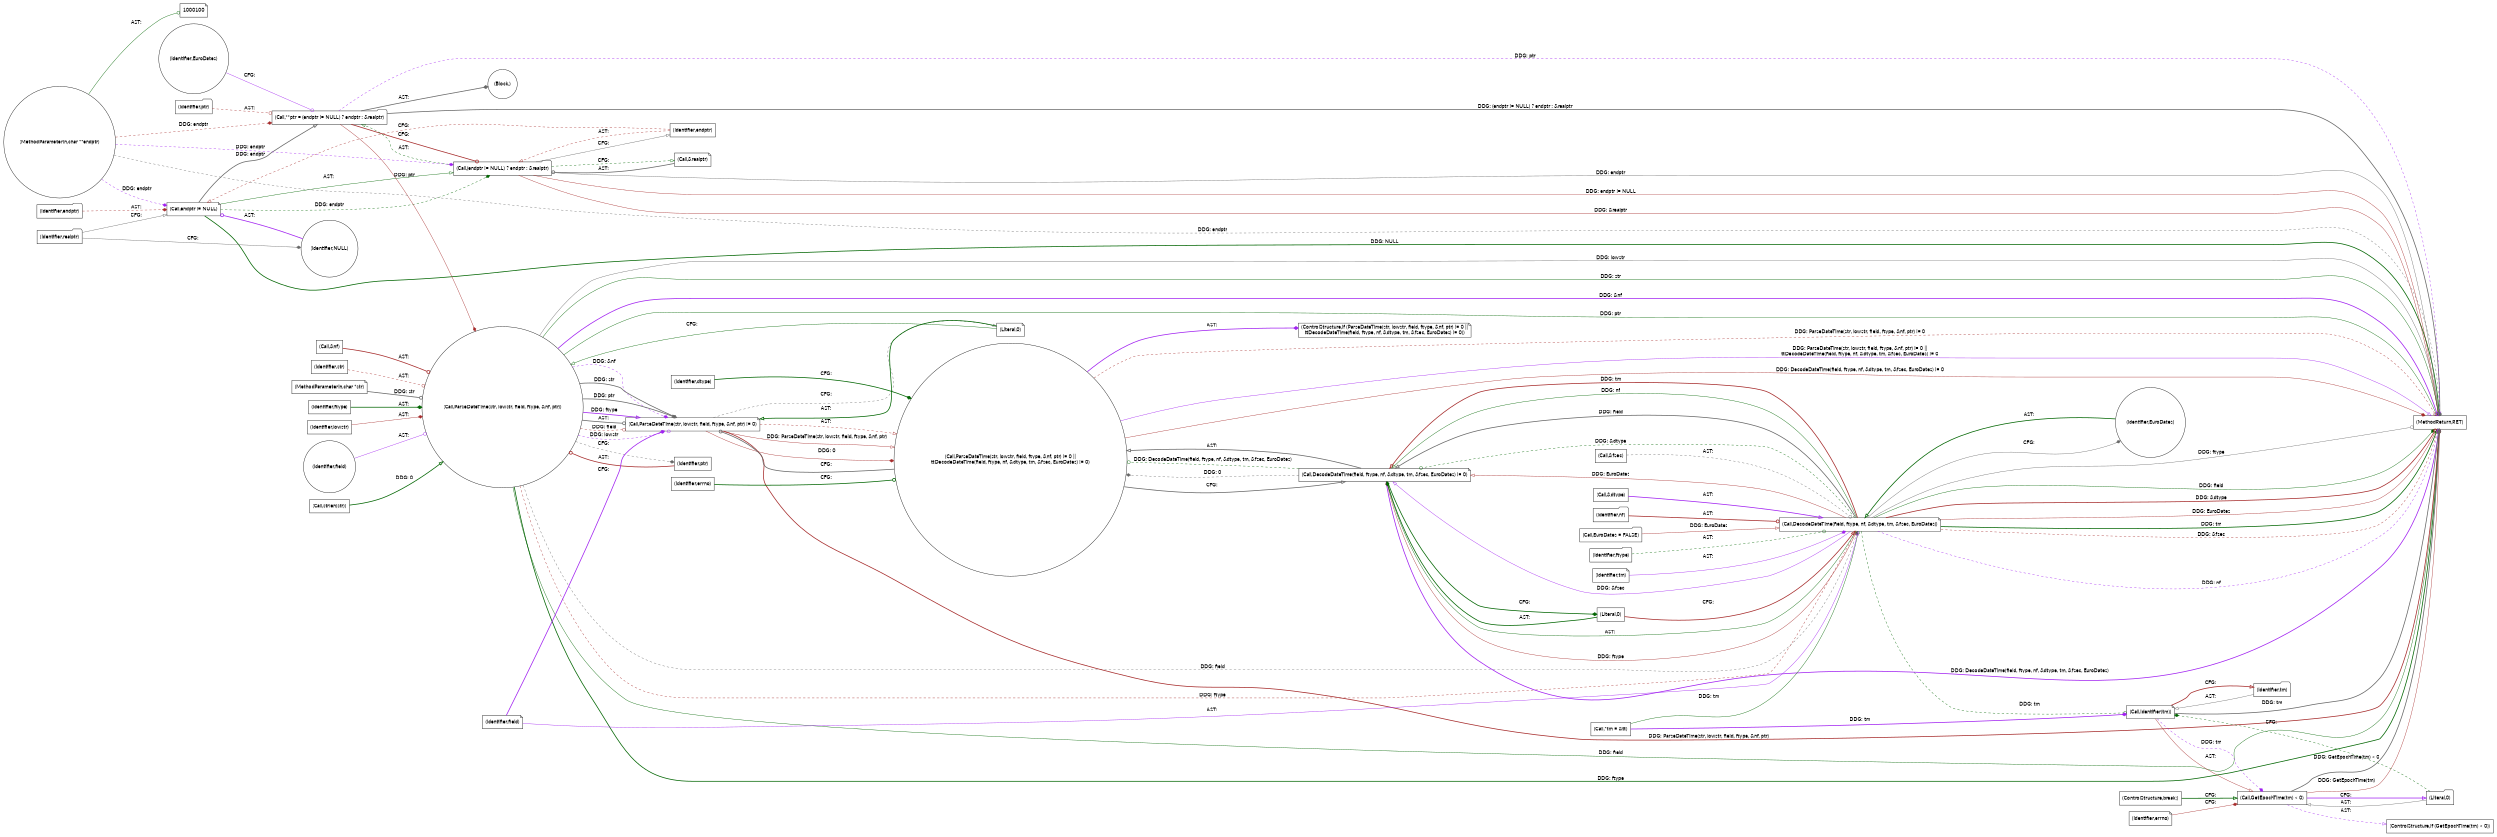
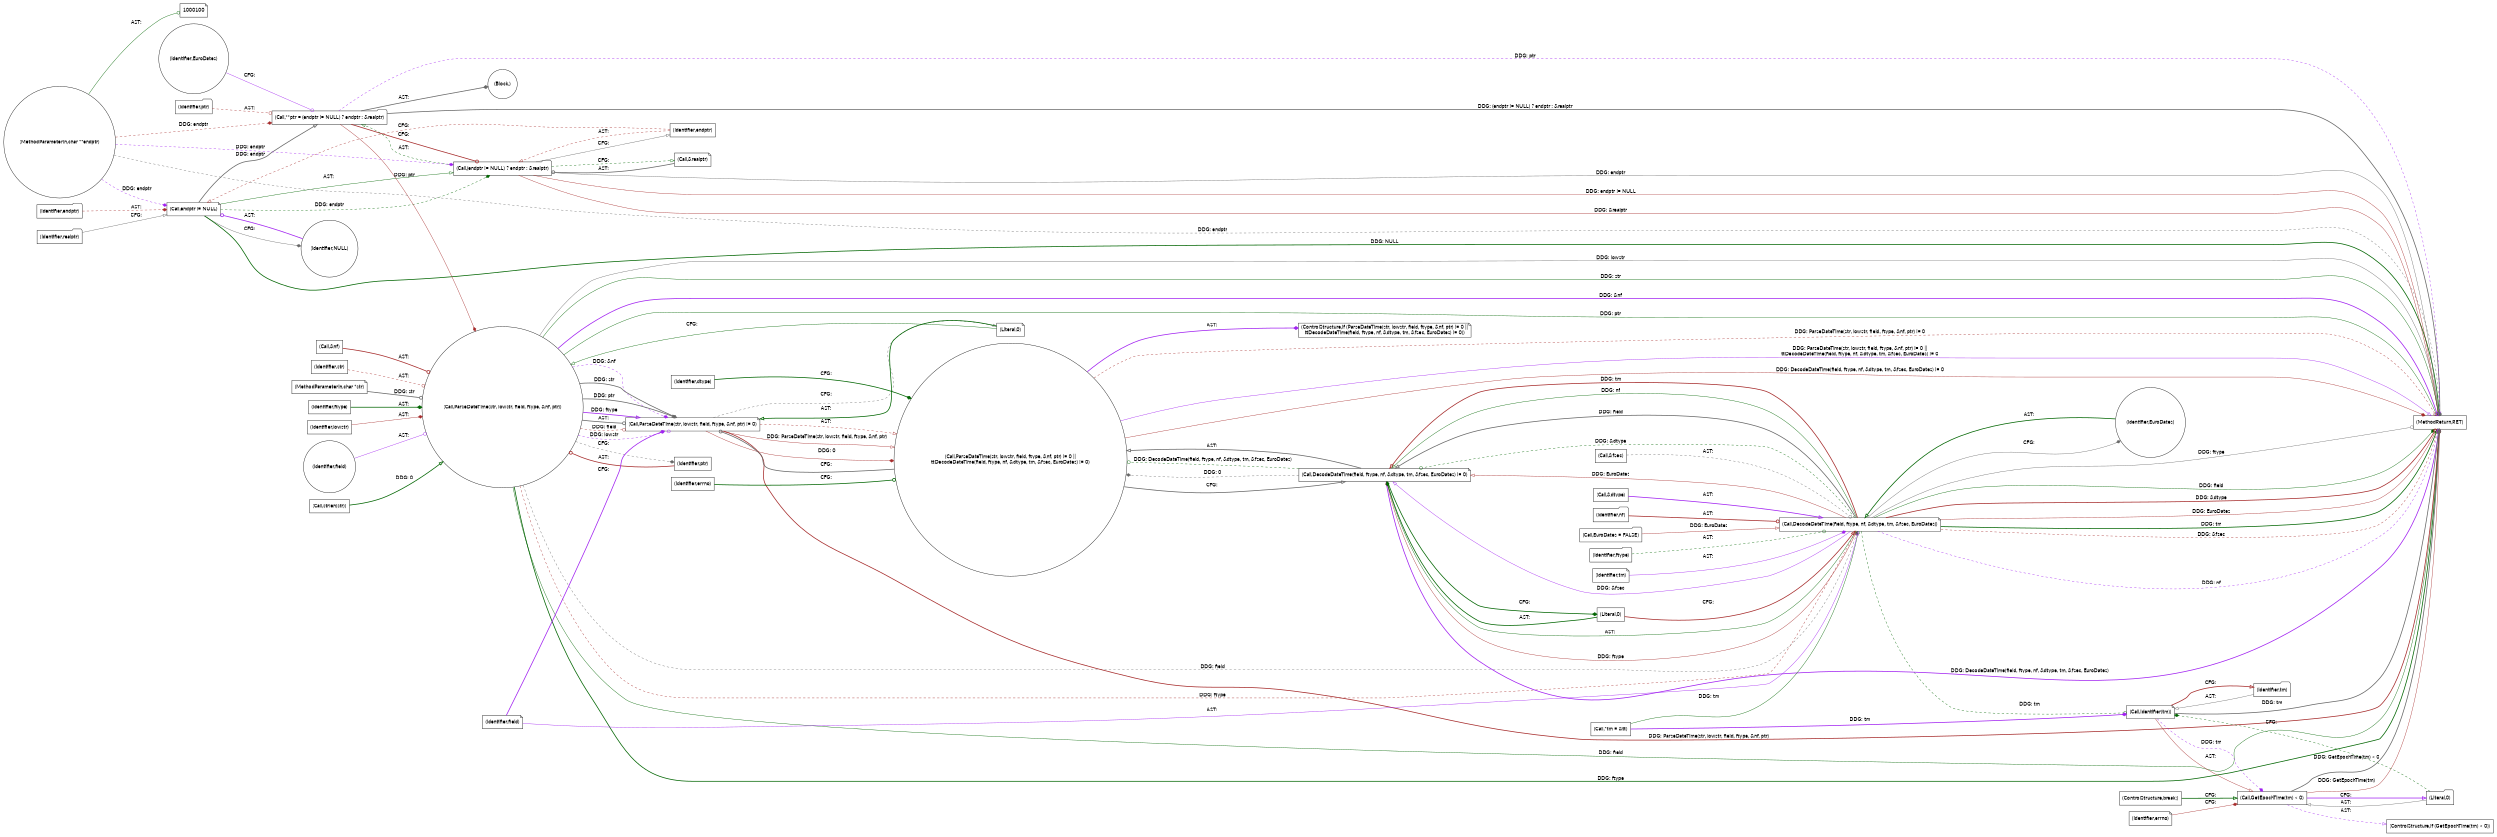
(189, 243) -> (249, 236)
